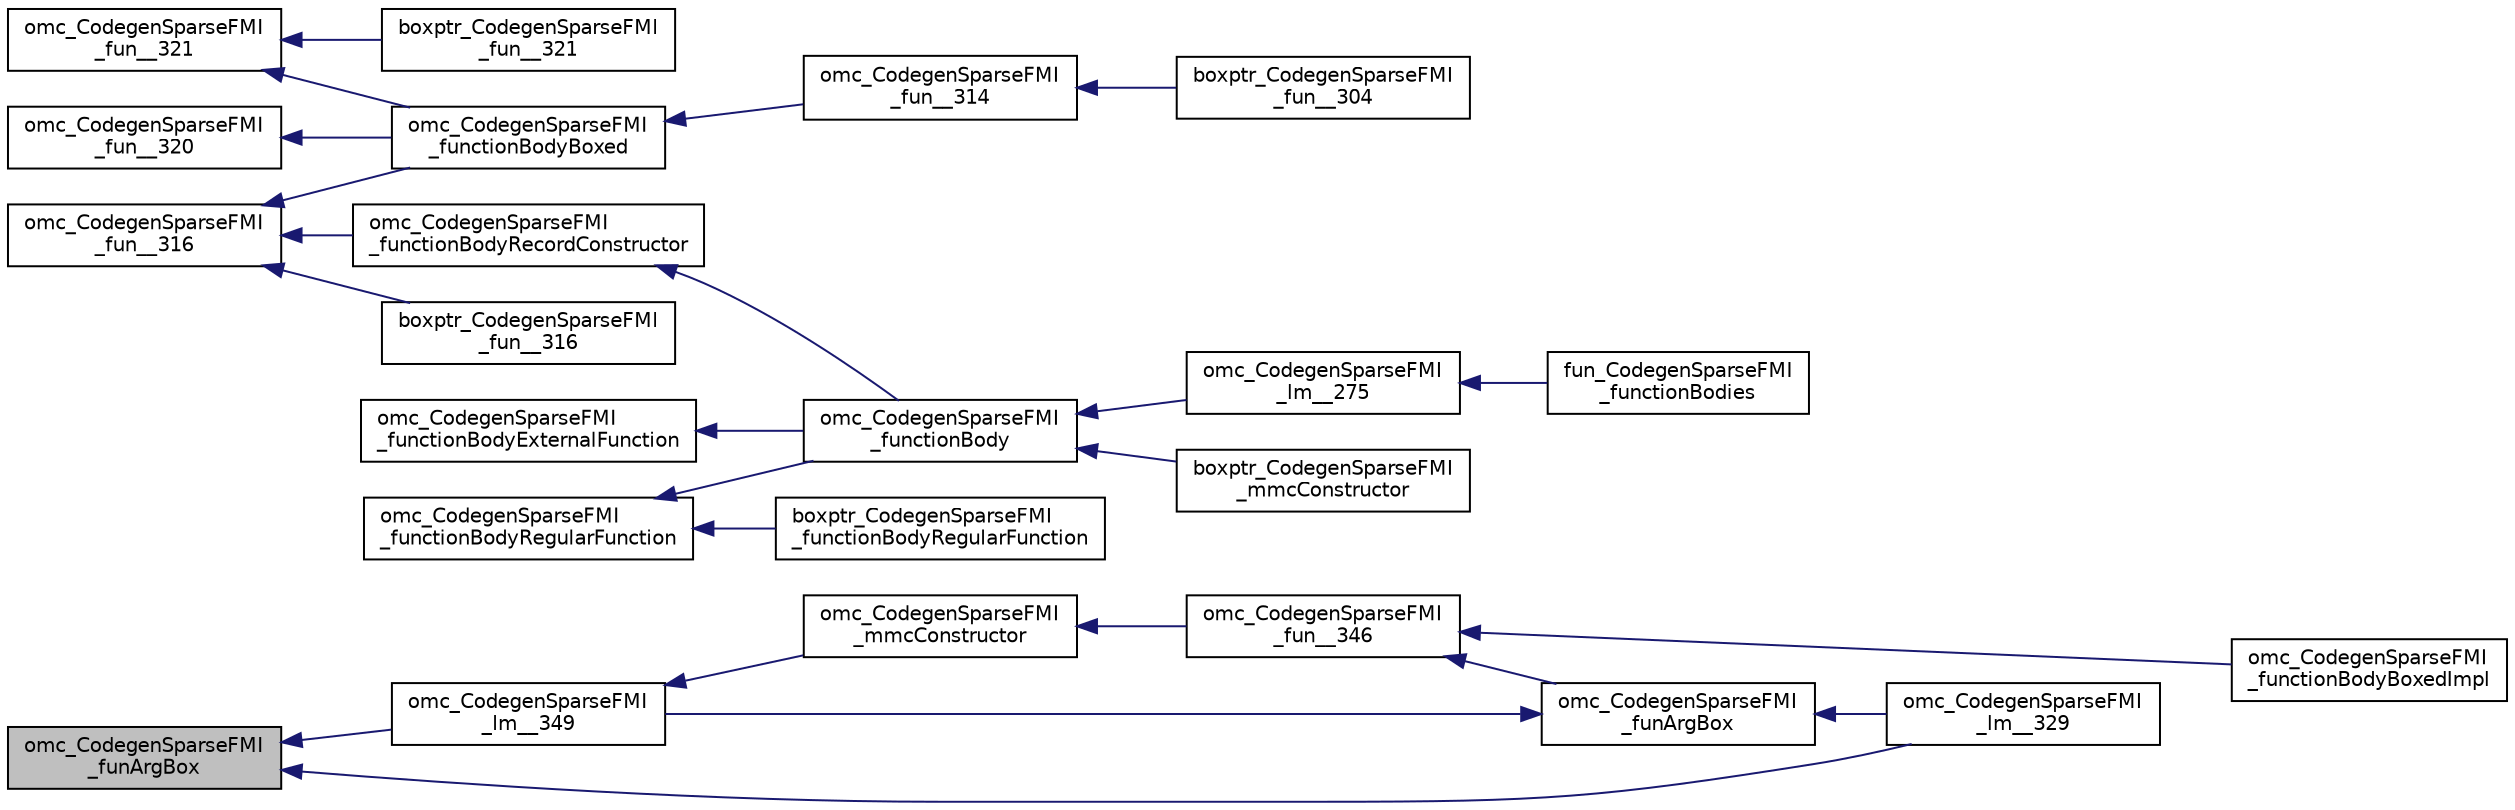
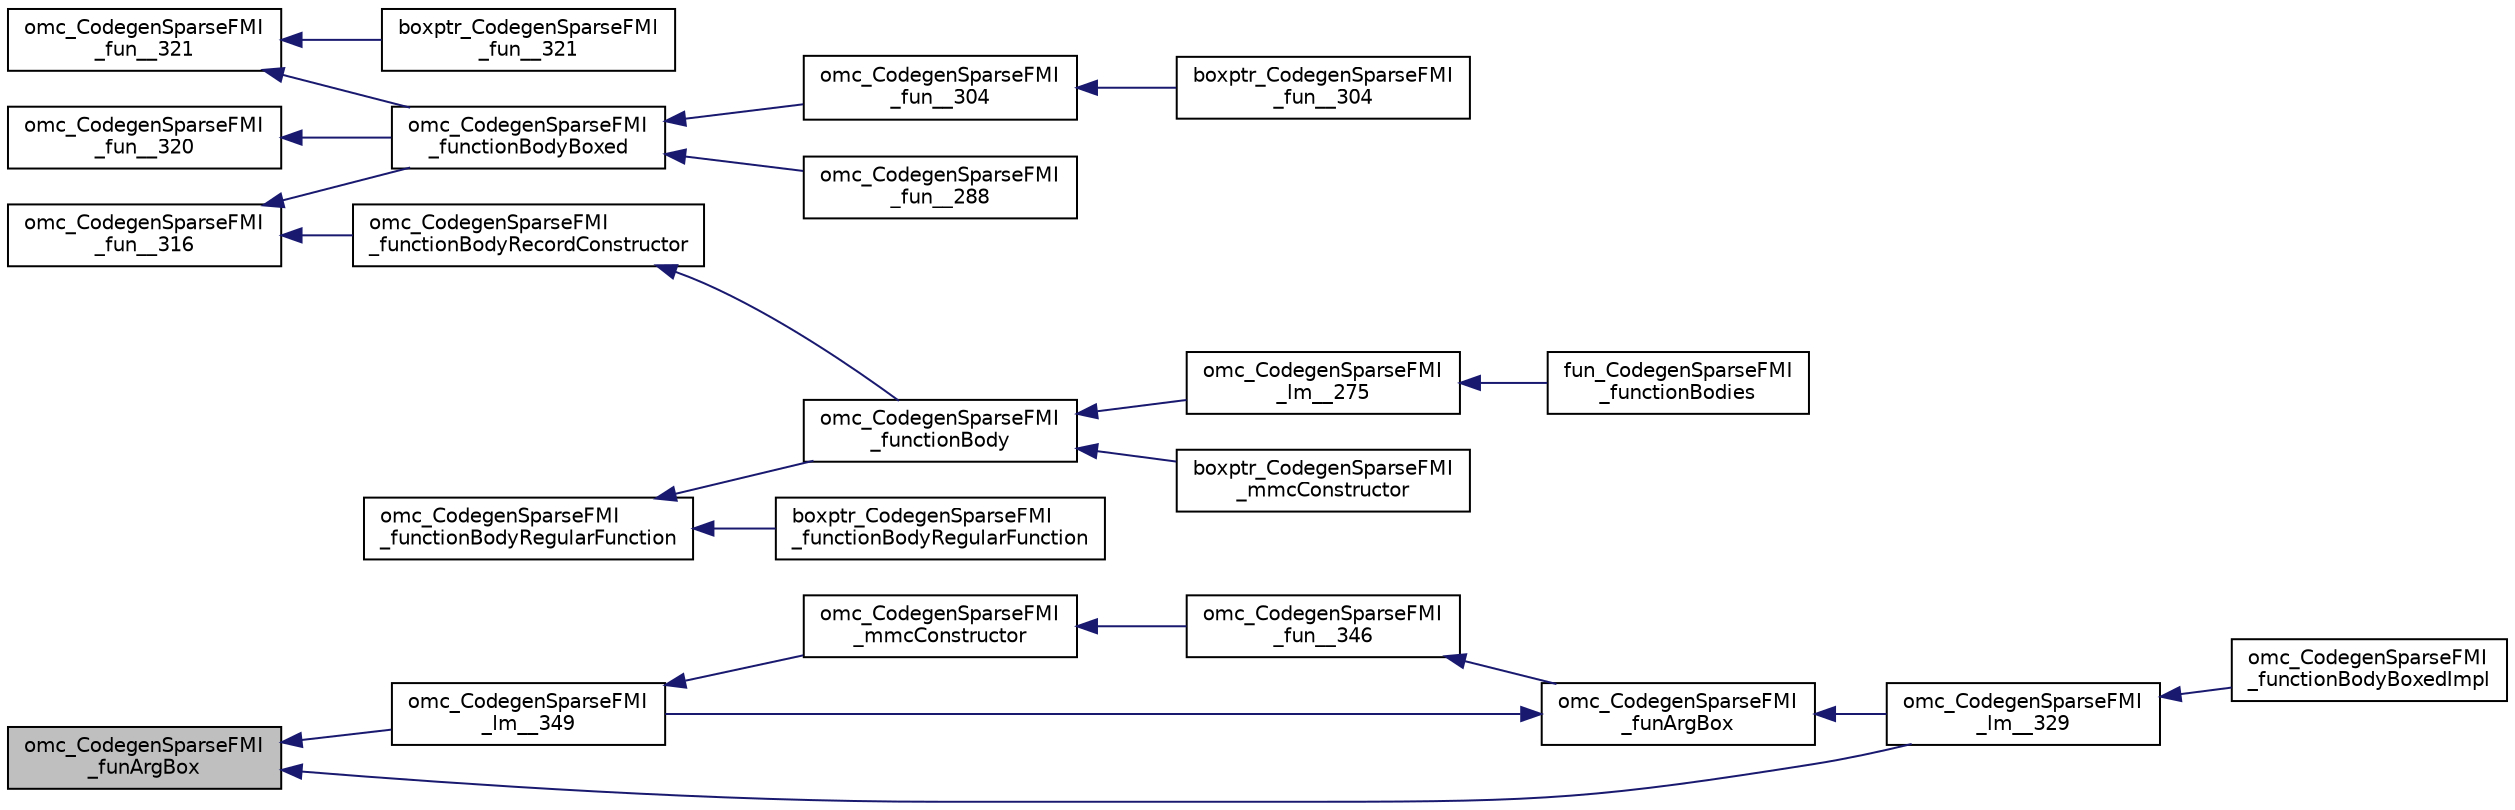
(940, 88) -> (940, 88)
none -> (940, 187)
(529, 333) -> none
(529, 431) -> none
(1856, 649) -> (2206, 691)
